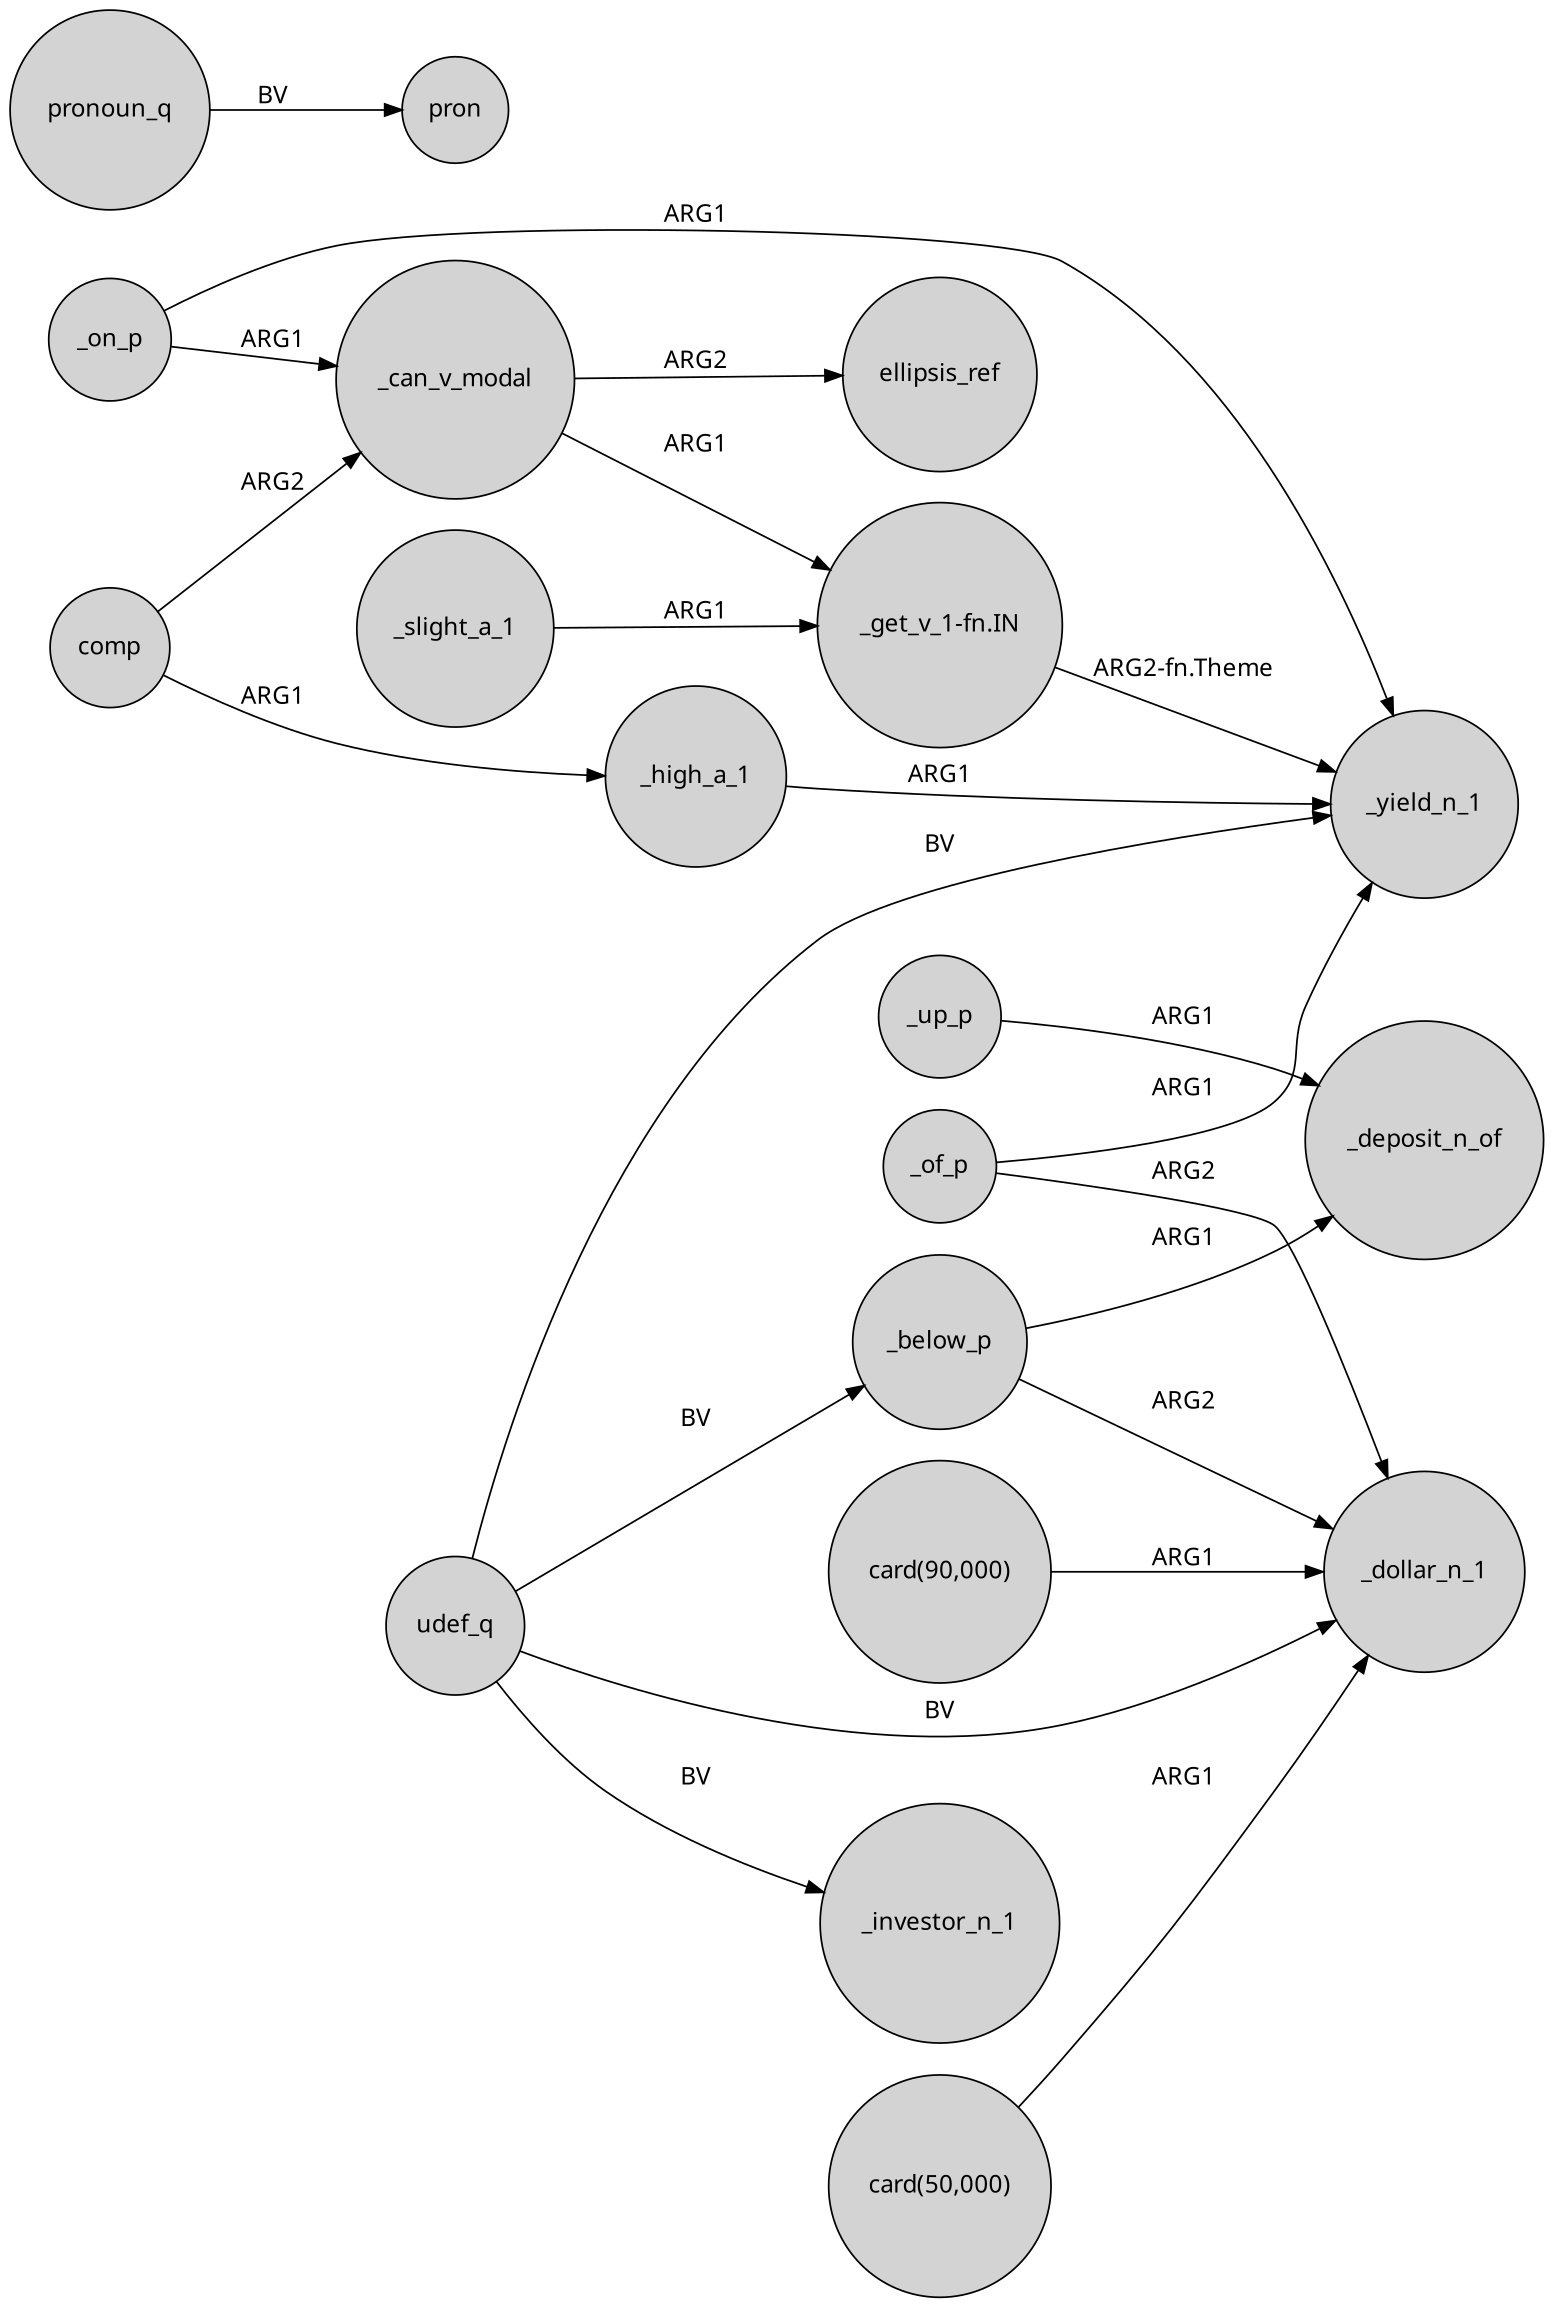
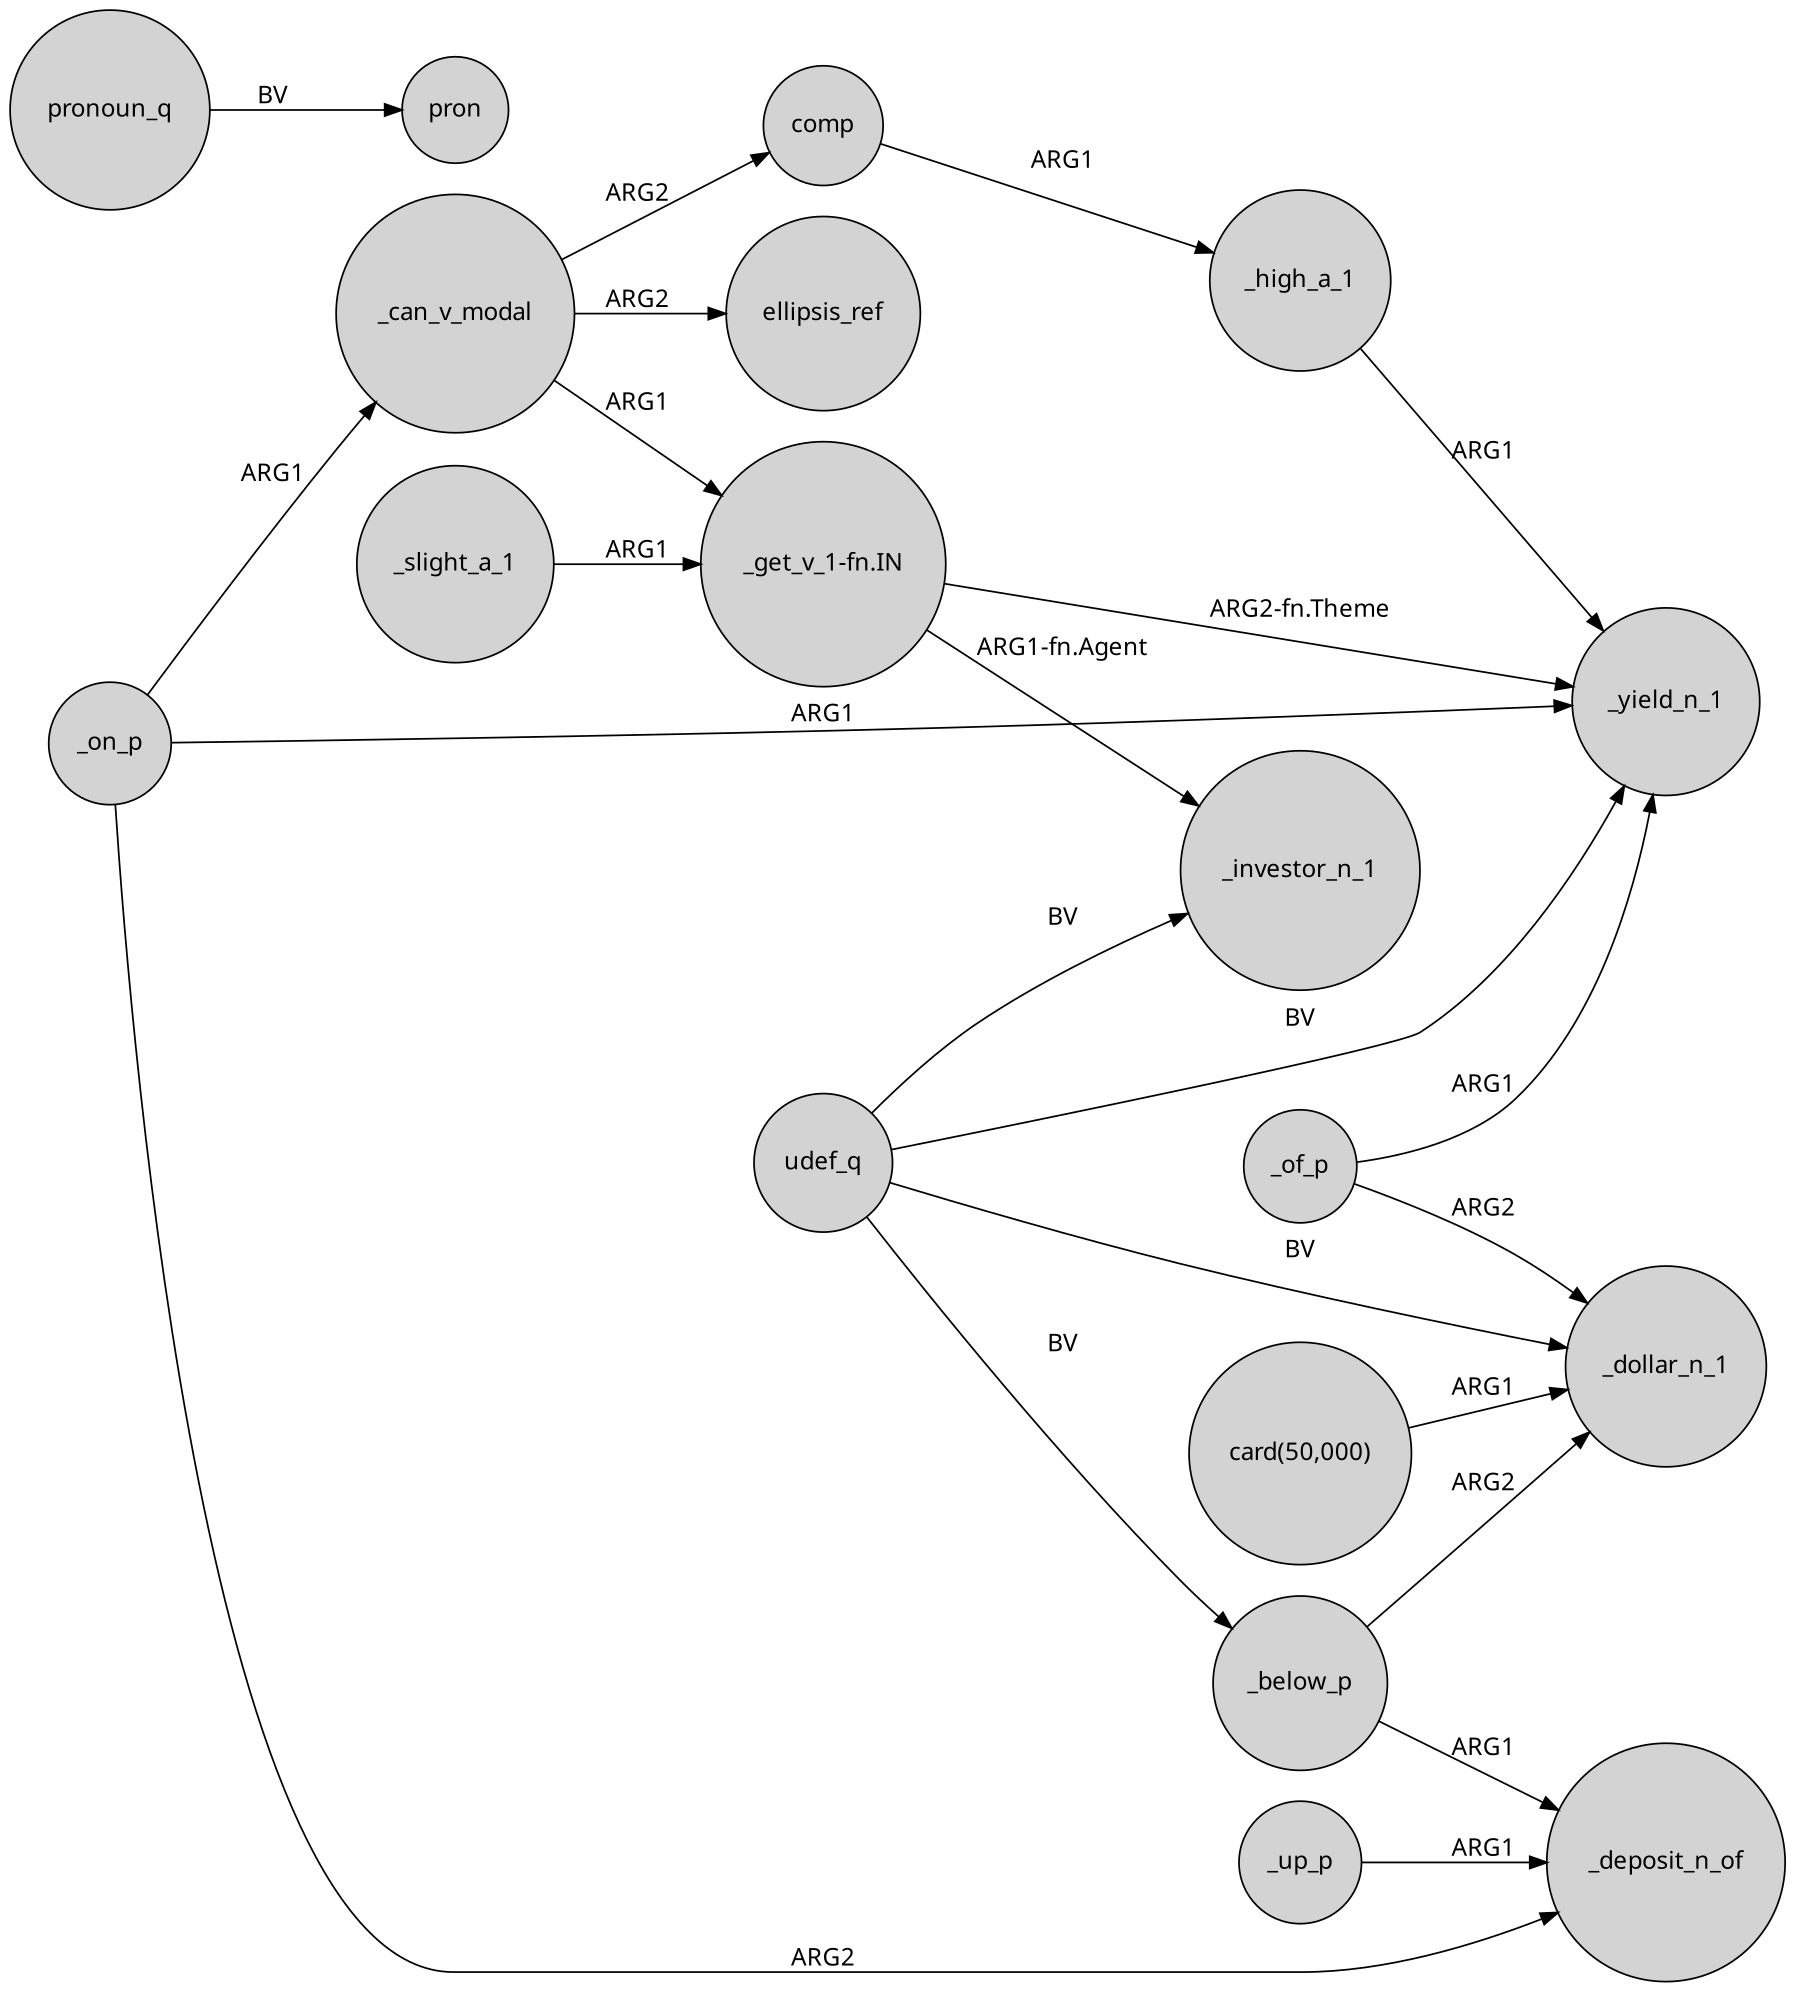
(252, 538) -> (657, 210)
none -> (1055, 713)
(940, 1572) -> none
none -> (378, 1936)
